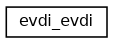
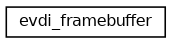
(57, 22) -> (86, 22)
